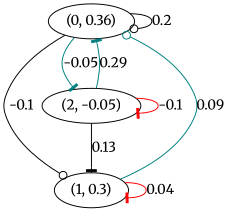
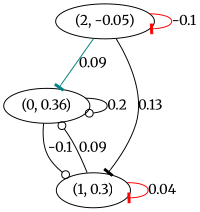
(62, 61) -> none
(113, 64) -> (93, 64)
(196, 111) -> (77, 150)
